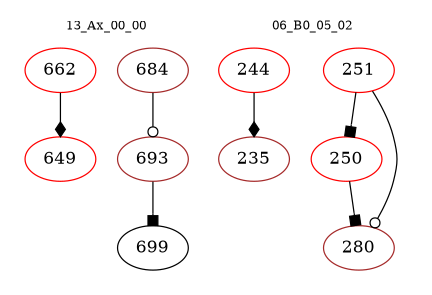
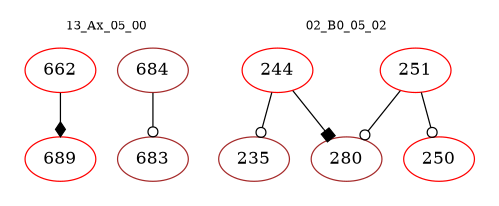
(107, 27) -> (107, 27)
(313, 27) -> (347, 27)
(254, 107) -> (267, 110)
(354, 108) -> (426, 110)
(60, 159) -> (60, 159)
(153, 159) -> (153, 159)
(352, 197) -> (308, 110)
(153, 248) -> none
